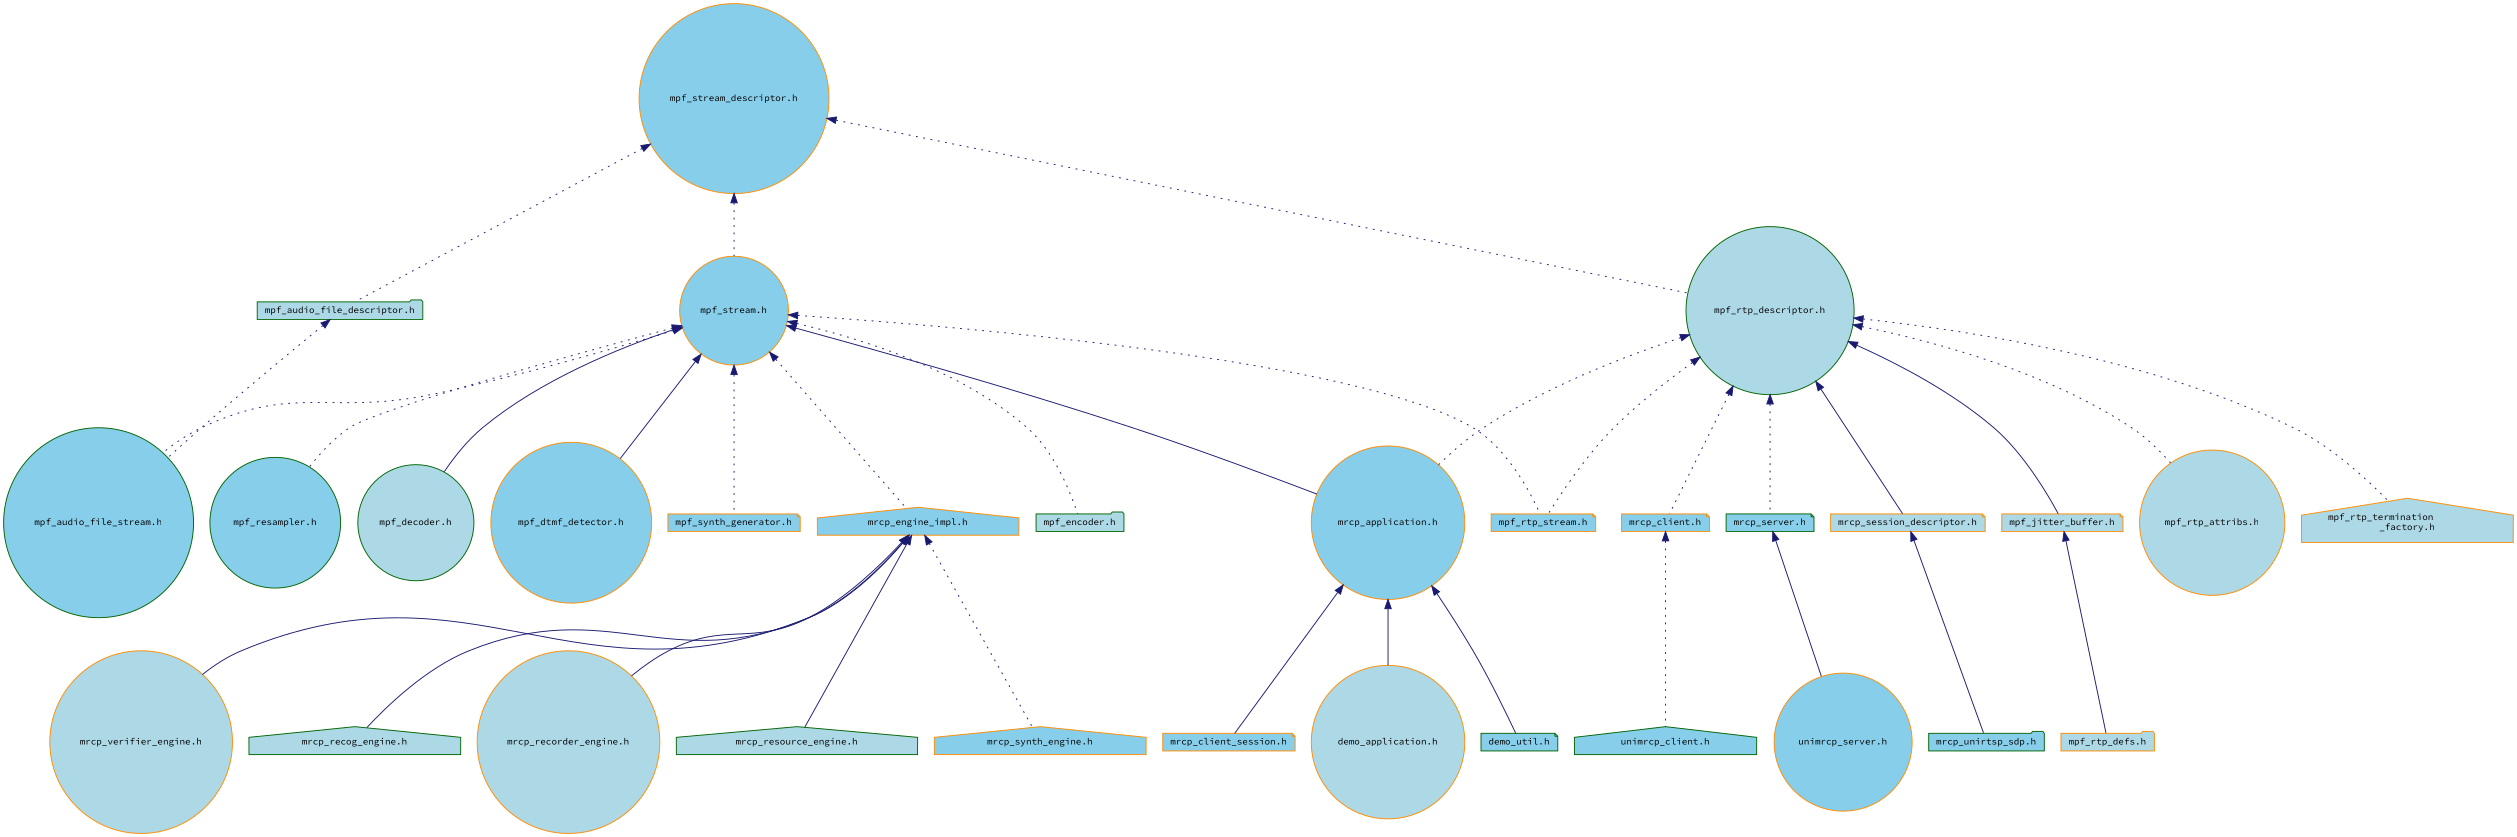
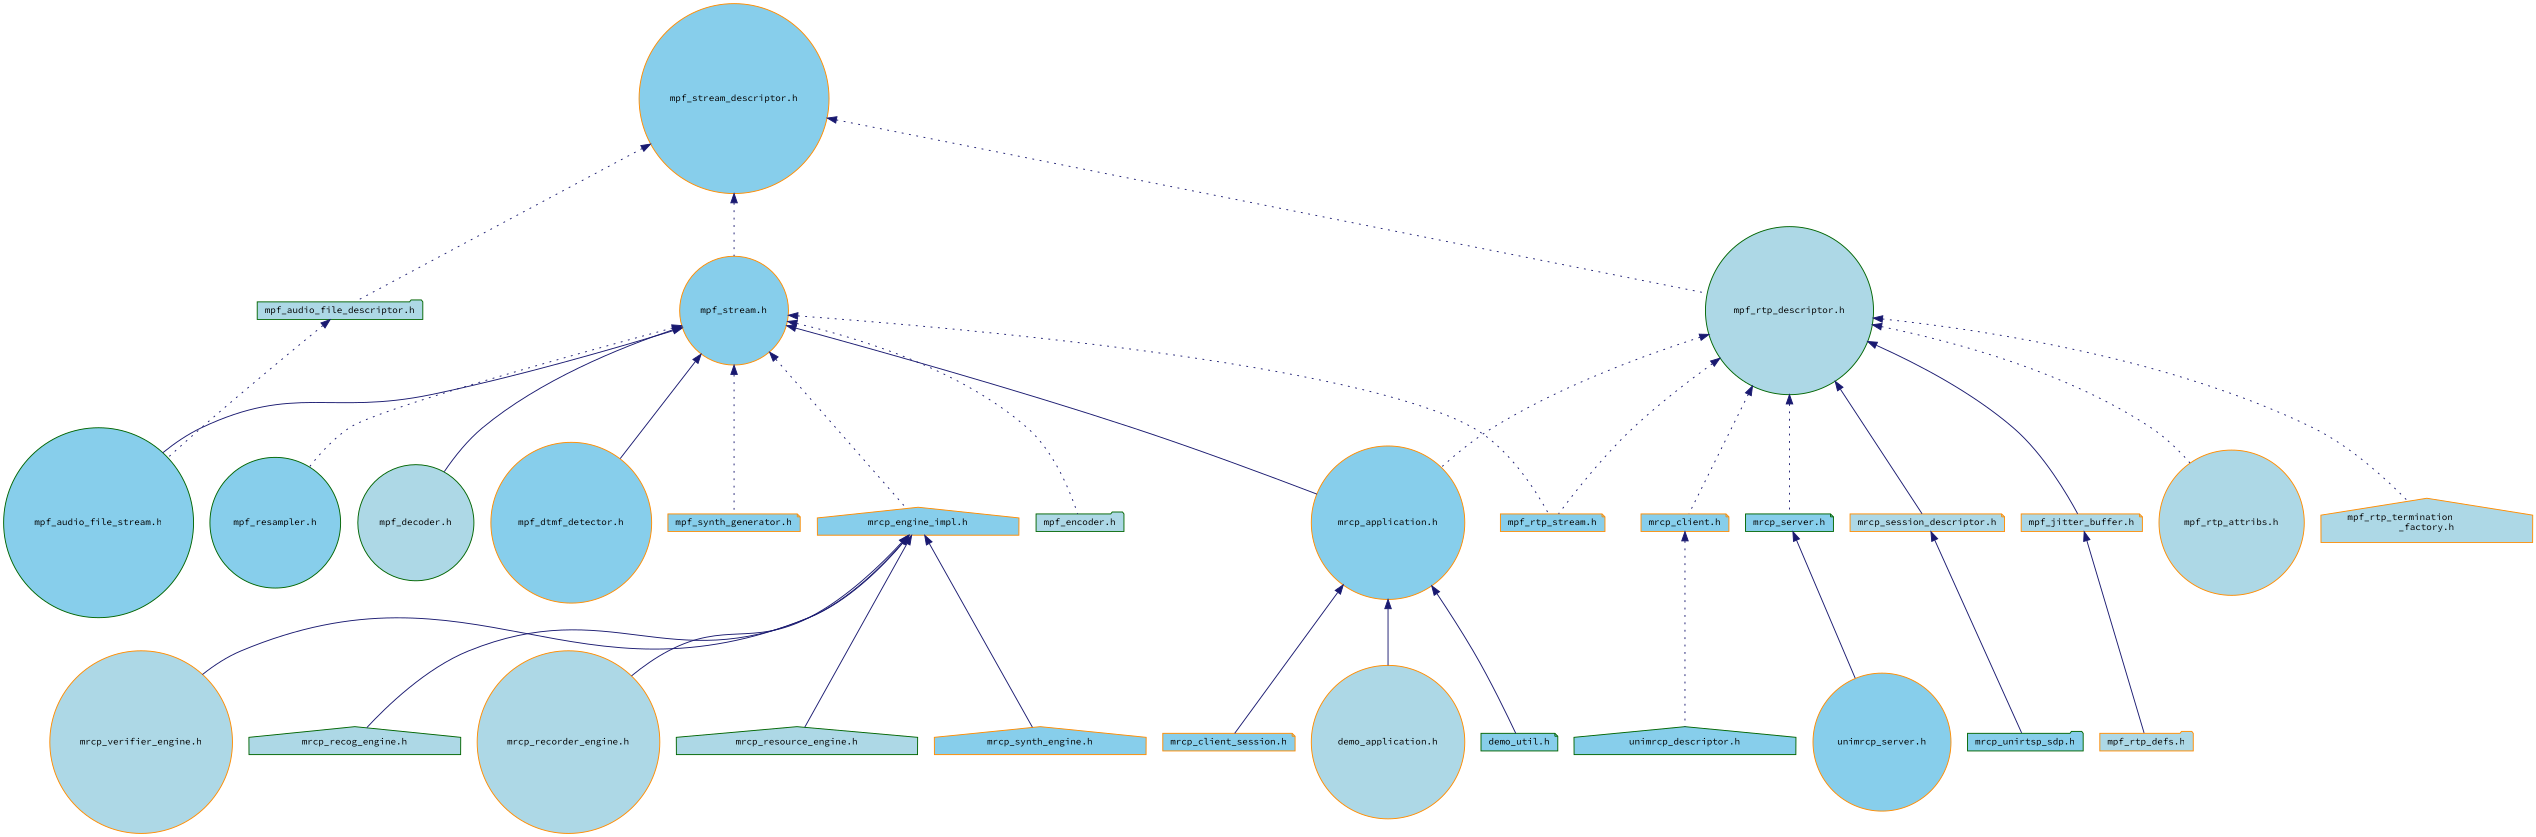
(403, 399) -> (403, 399)
(981, 635) -> (981, 635)
(1666, 742) -> (1685, 742)
